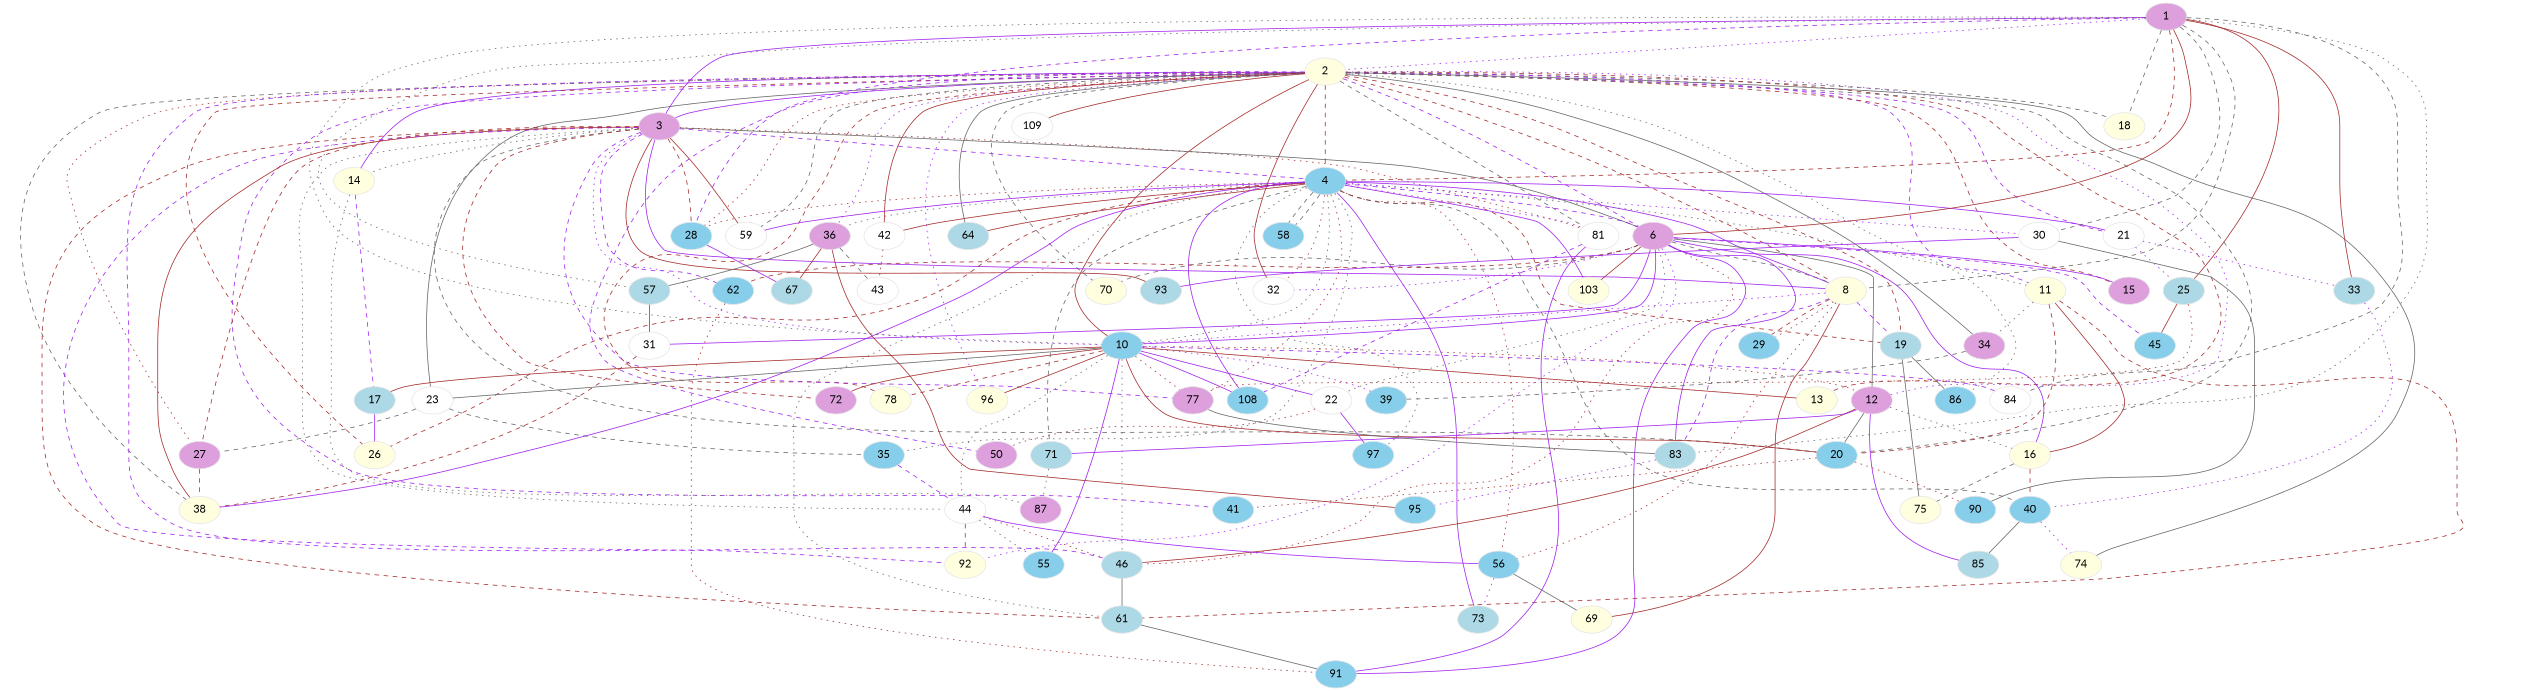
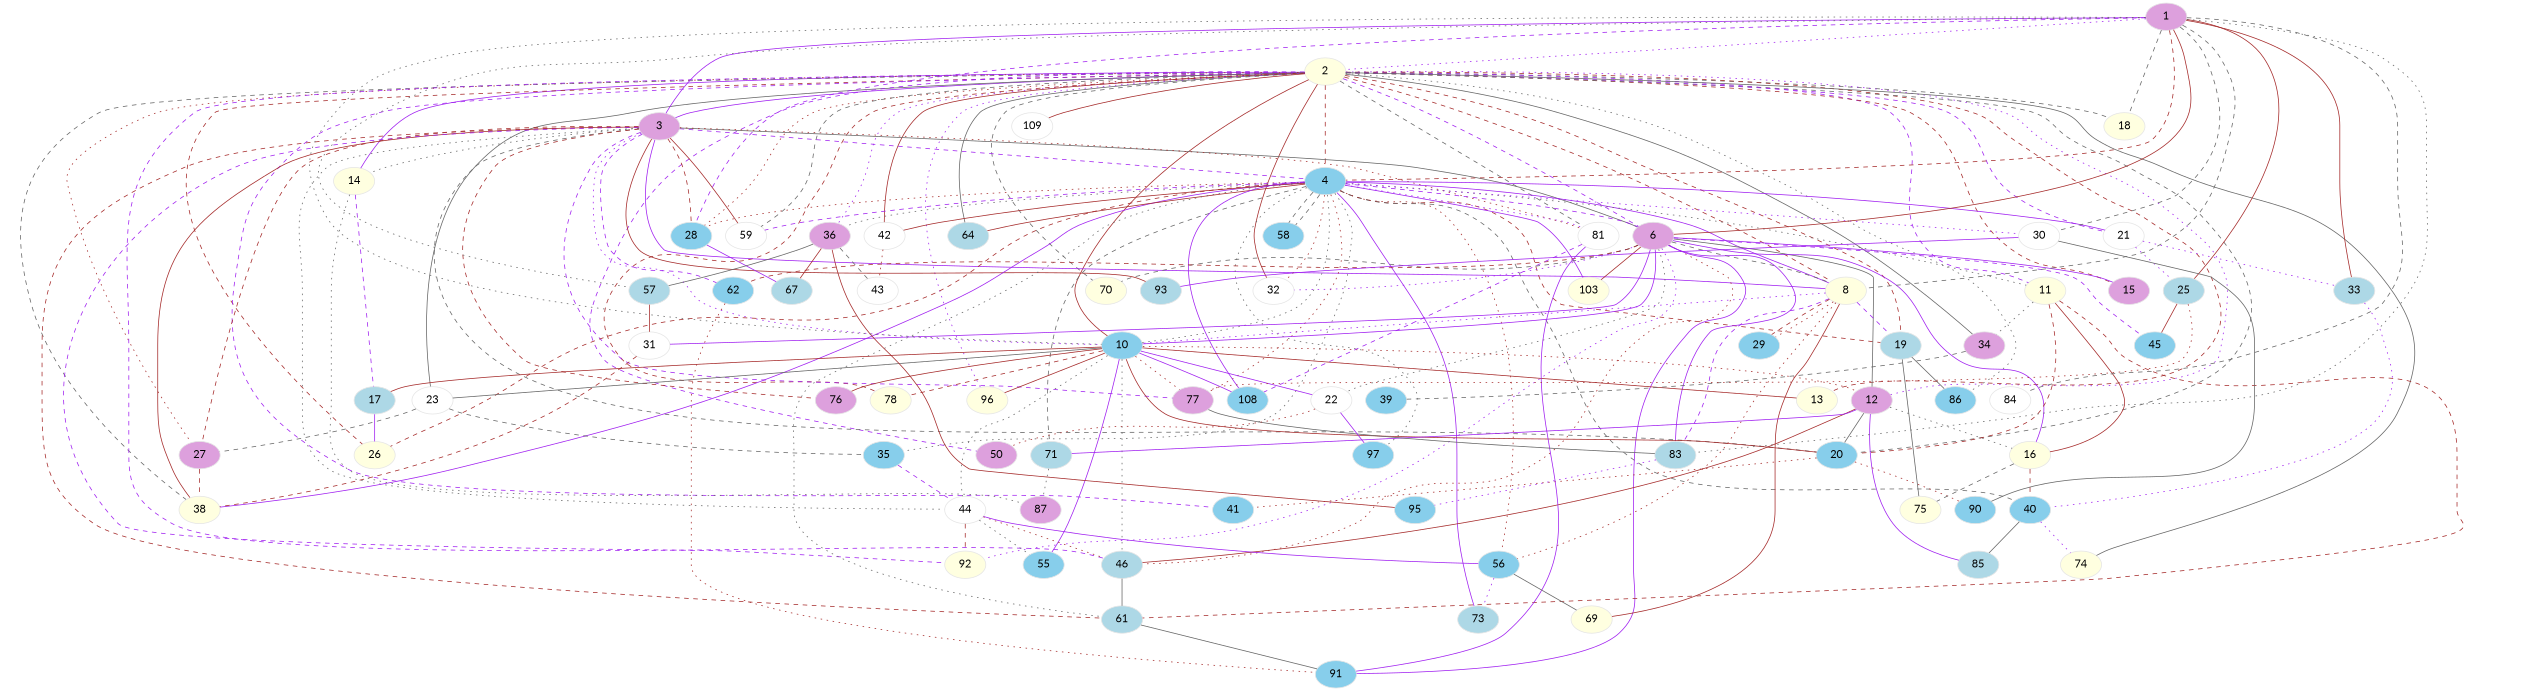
(1034, 197) -> (1034, 197)
(1246, 361) -> none
(1762, 368) -> none
(836, 400) -> (836, 400)
